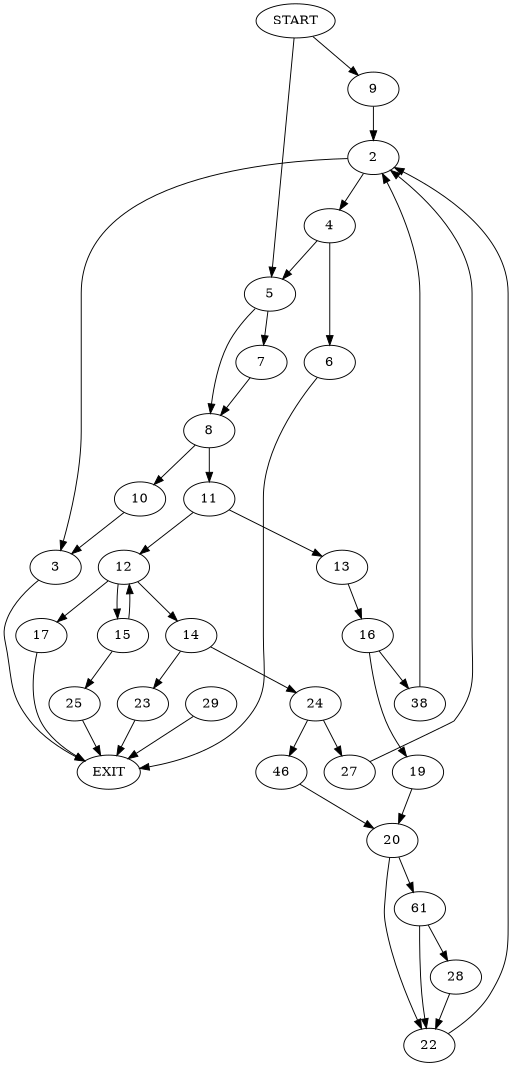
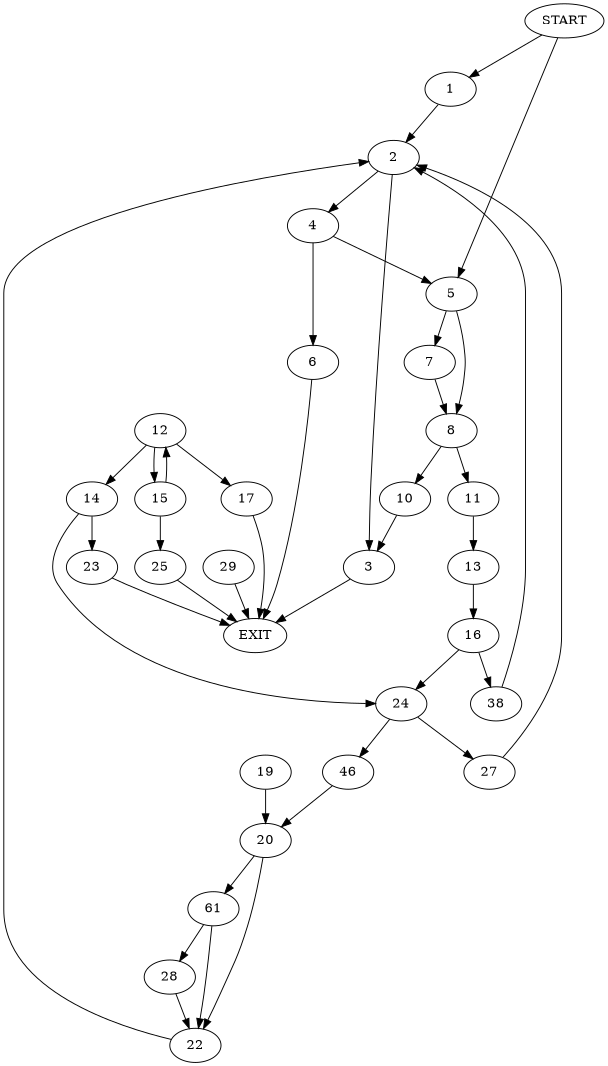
(373, 89) -> (451, 89)
(170, 530) -> none
(379, 703) -> (441, 666)
